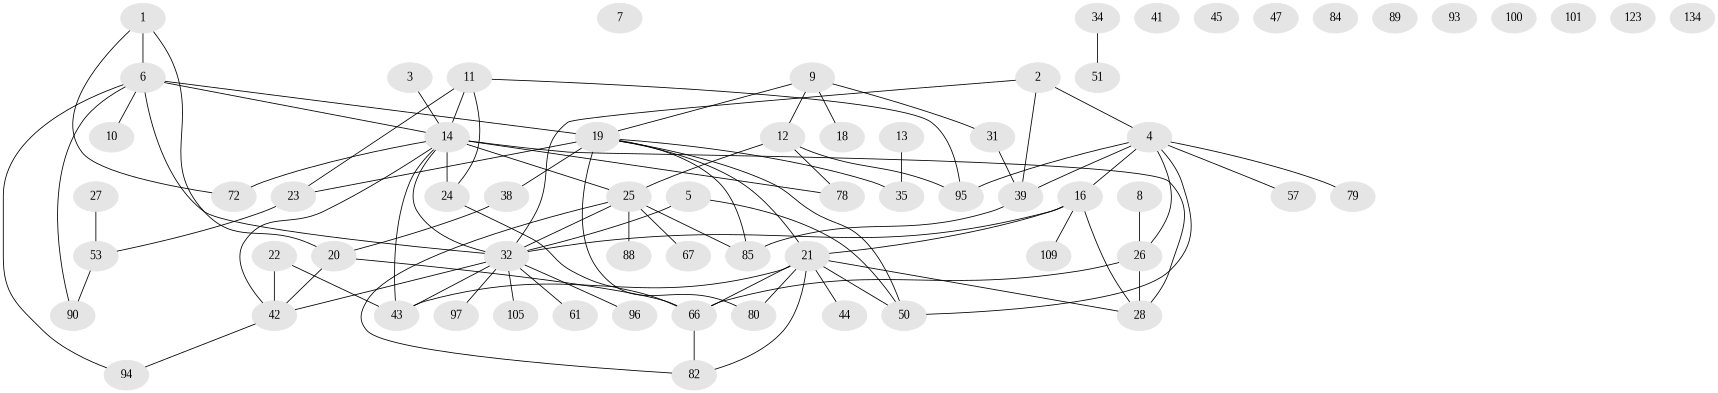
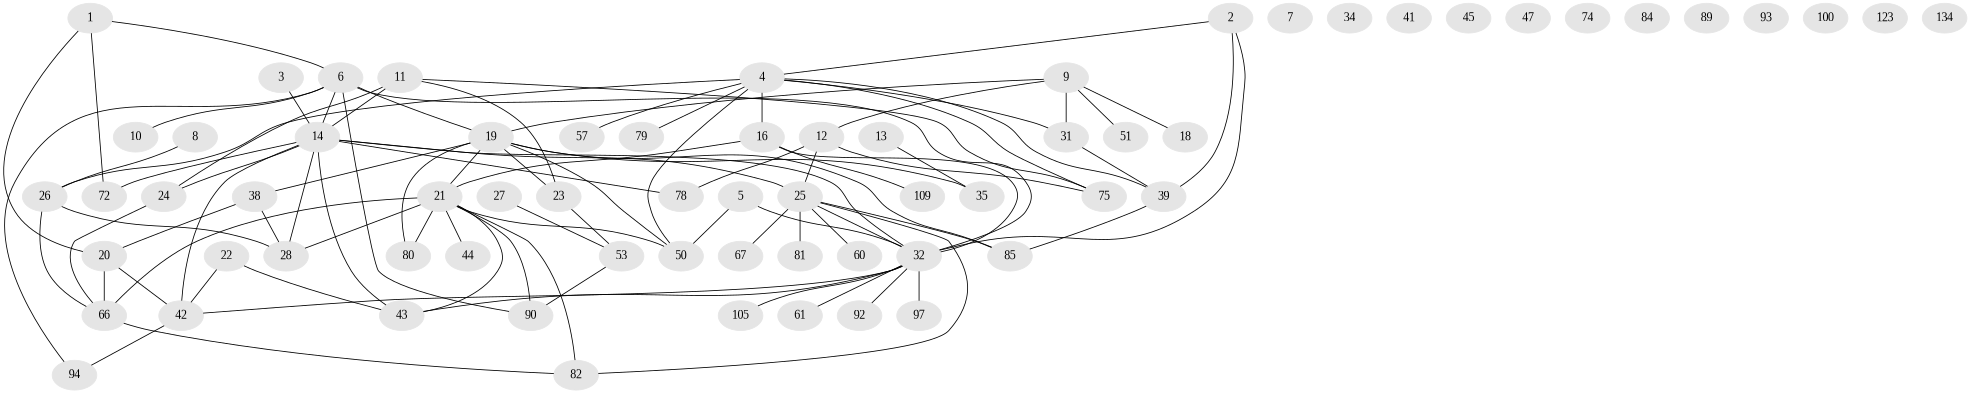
(1573, 18) -> none
none -> (1588, 18)
(1097, 48) -> (1096, 107)
none -> (917, 97)
(961, 197) -> (1104, 197)
none -> (510, 241)
(629, 256) -> (800, 256)
none -> (860, 256)
(1104, 259) -> (270, 226)
(635, 316) -> (860, 316)
